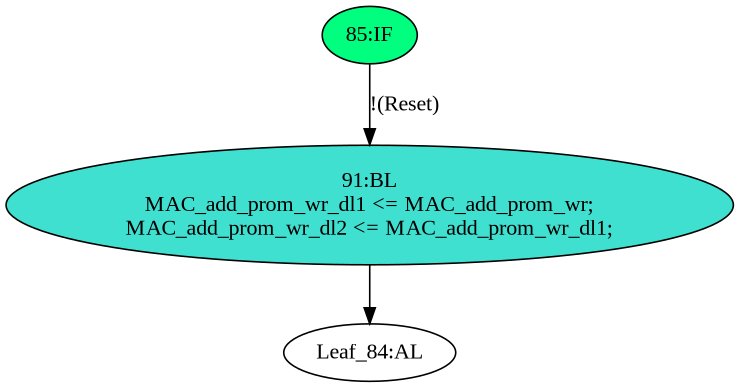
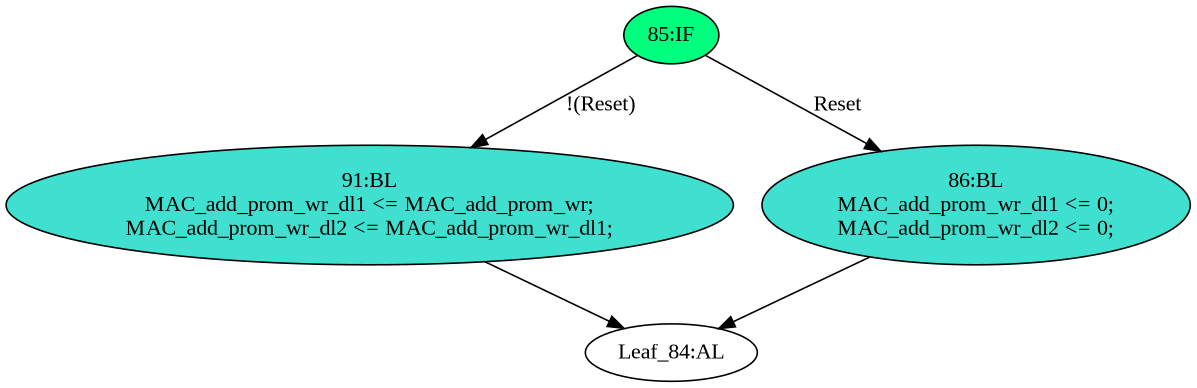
none -> (976, 205)
